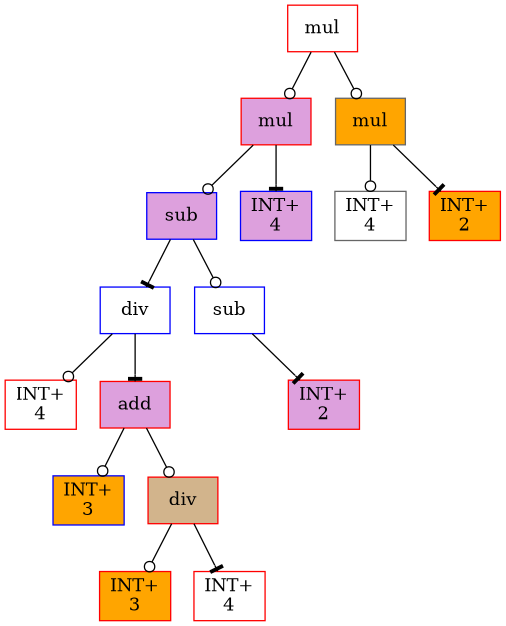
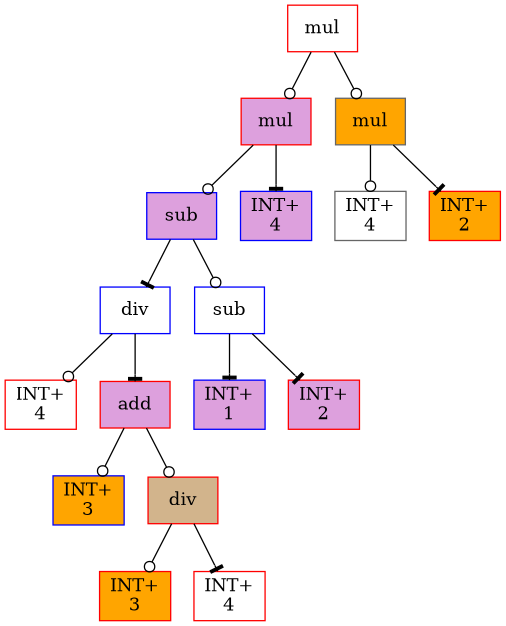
none -> (230, 405)
